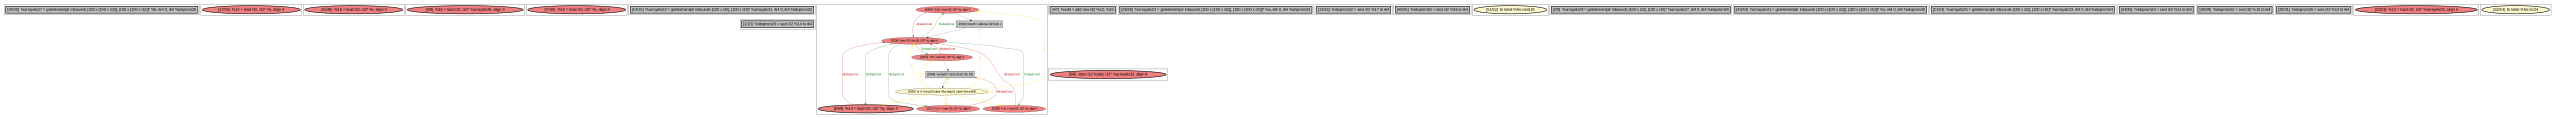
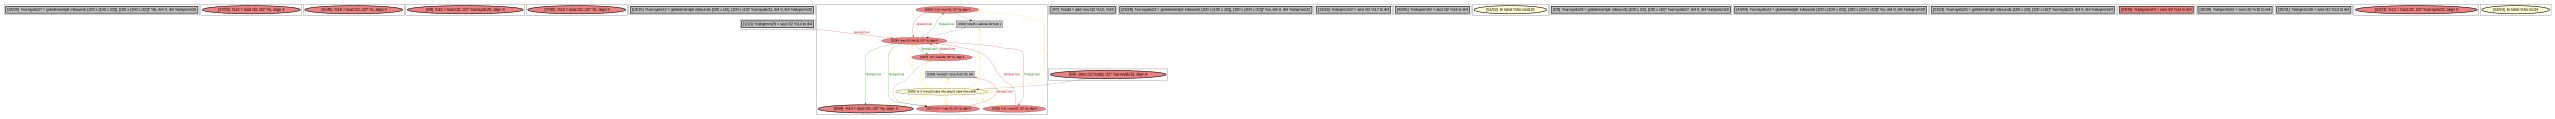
(2156, 10) -> (2156, 10)
(1010, 49) -> (1010, 49)
(842, 61) -> (847, 33)
(946, 65) -> (895, 86)
(945, 82) -> (1034, 86)
